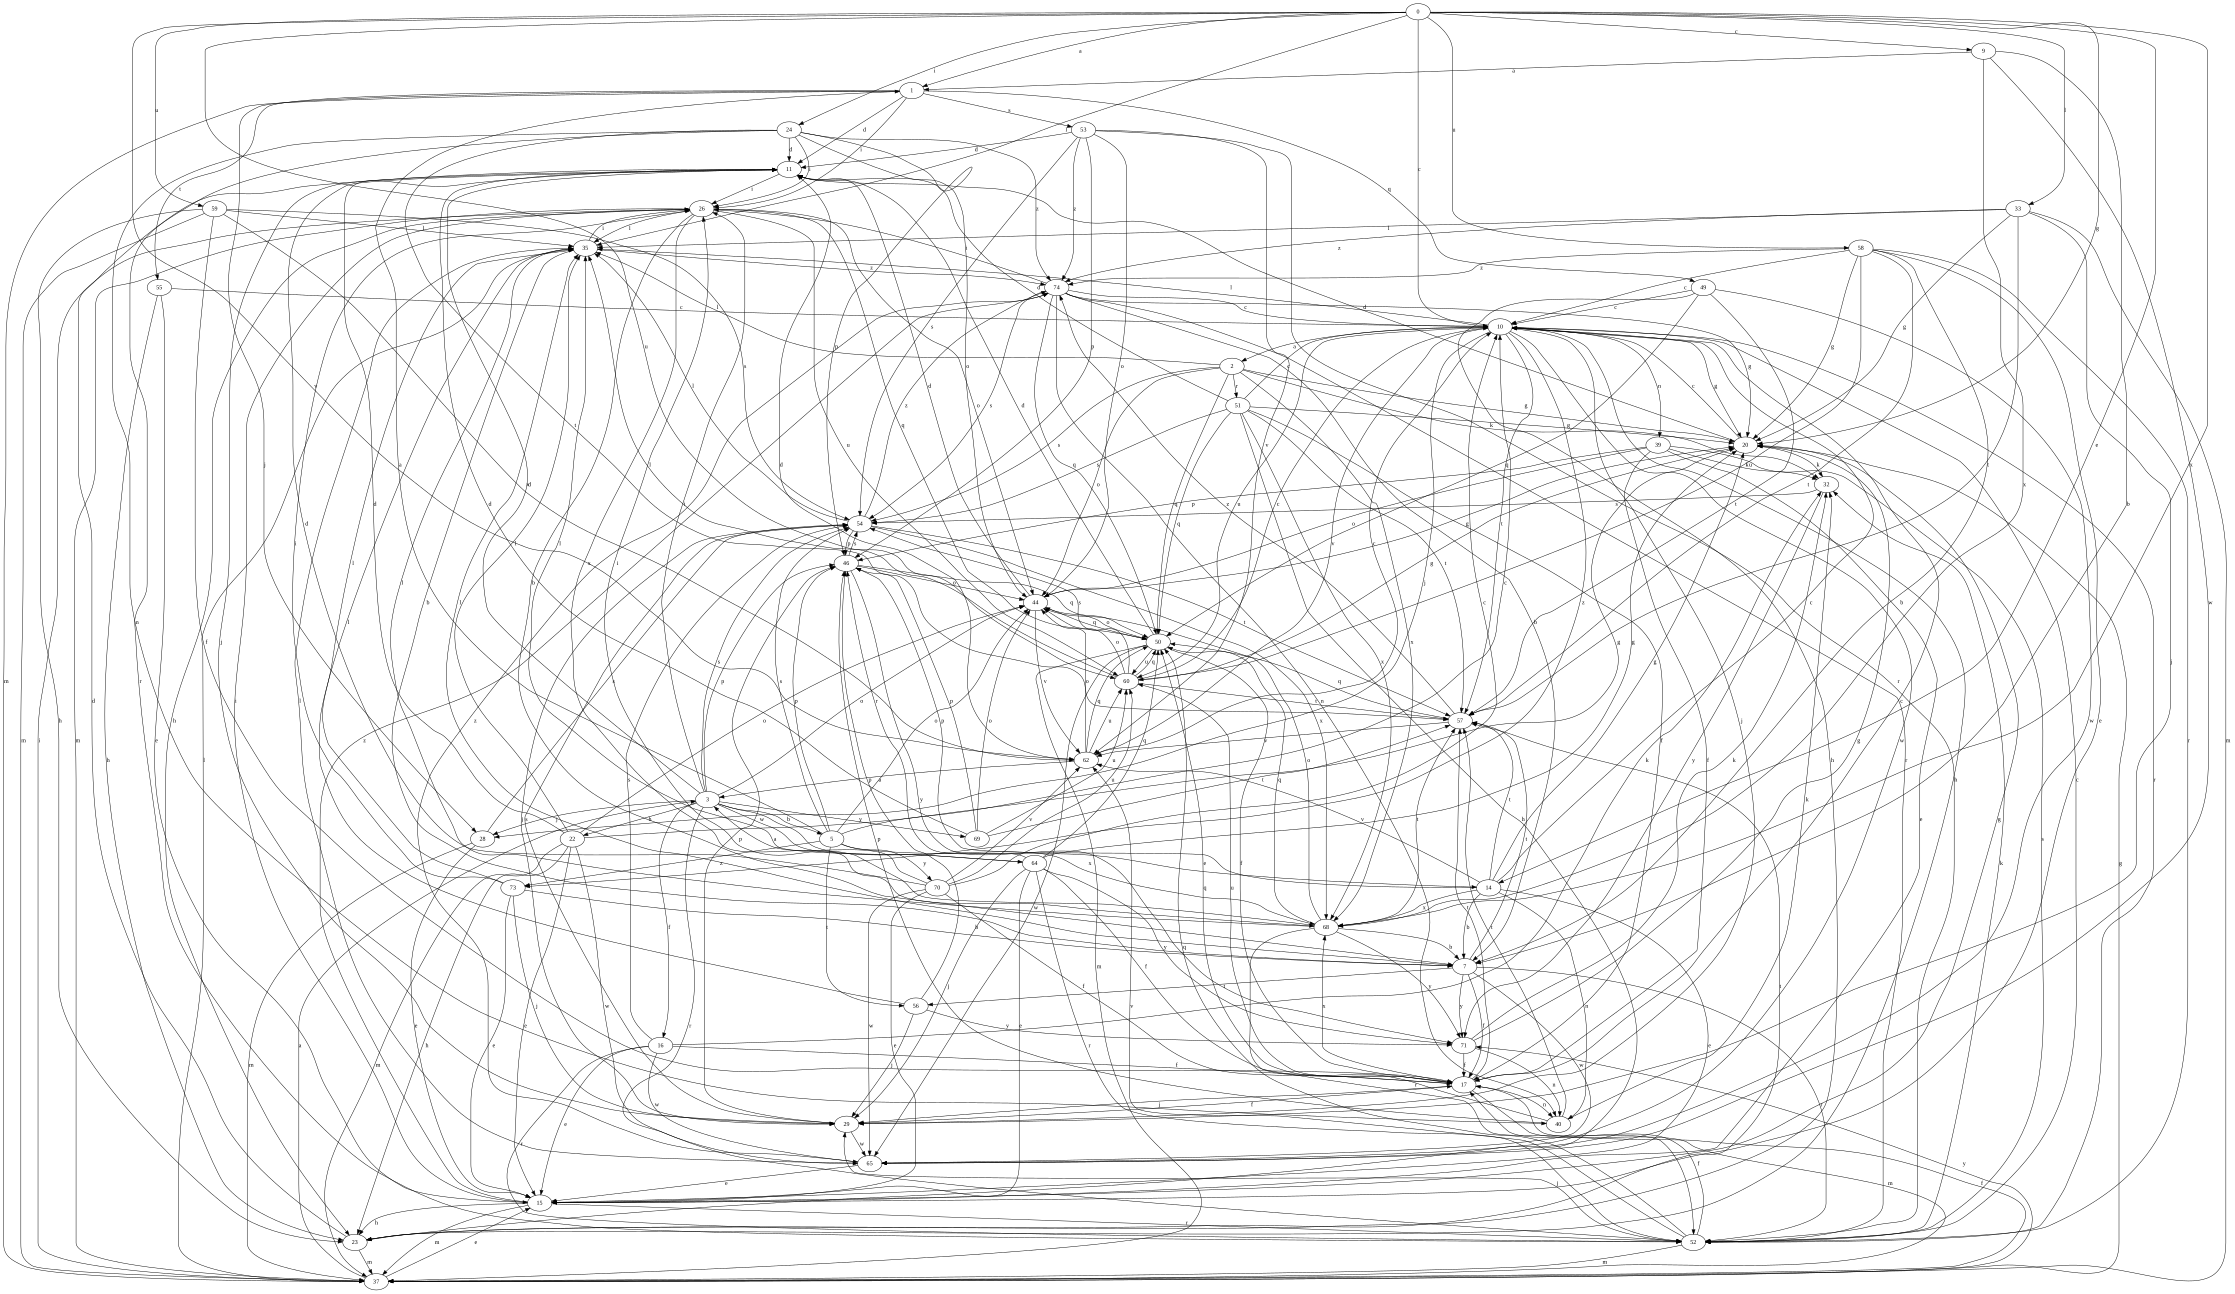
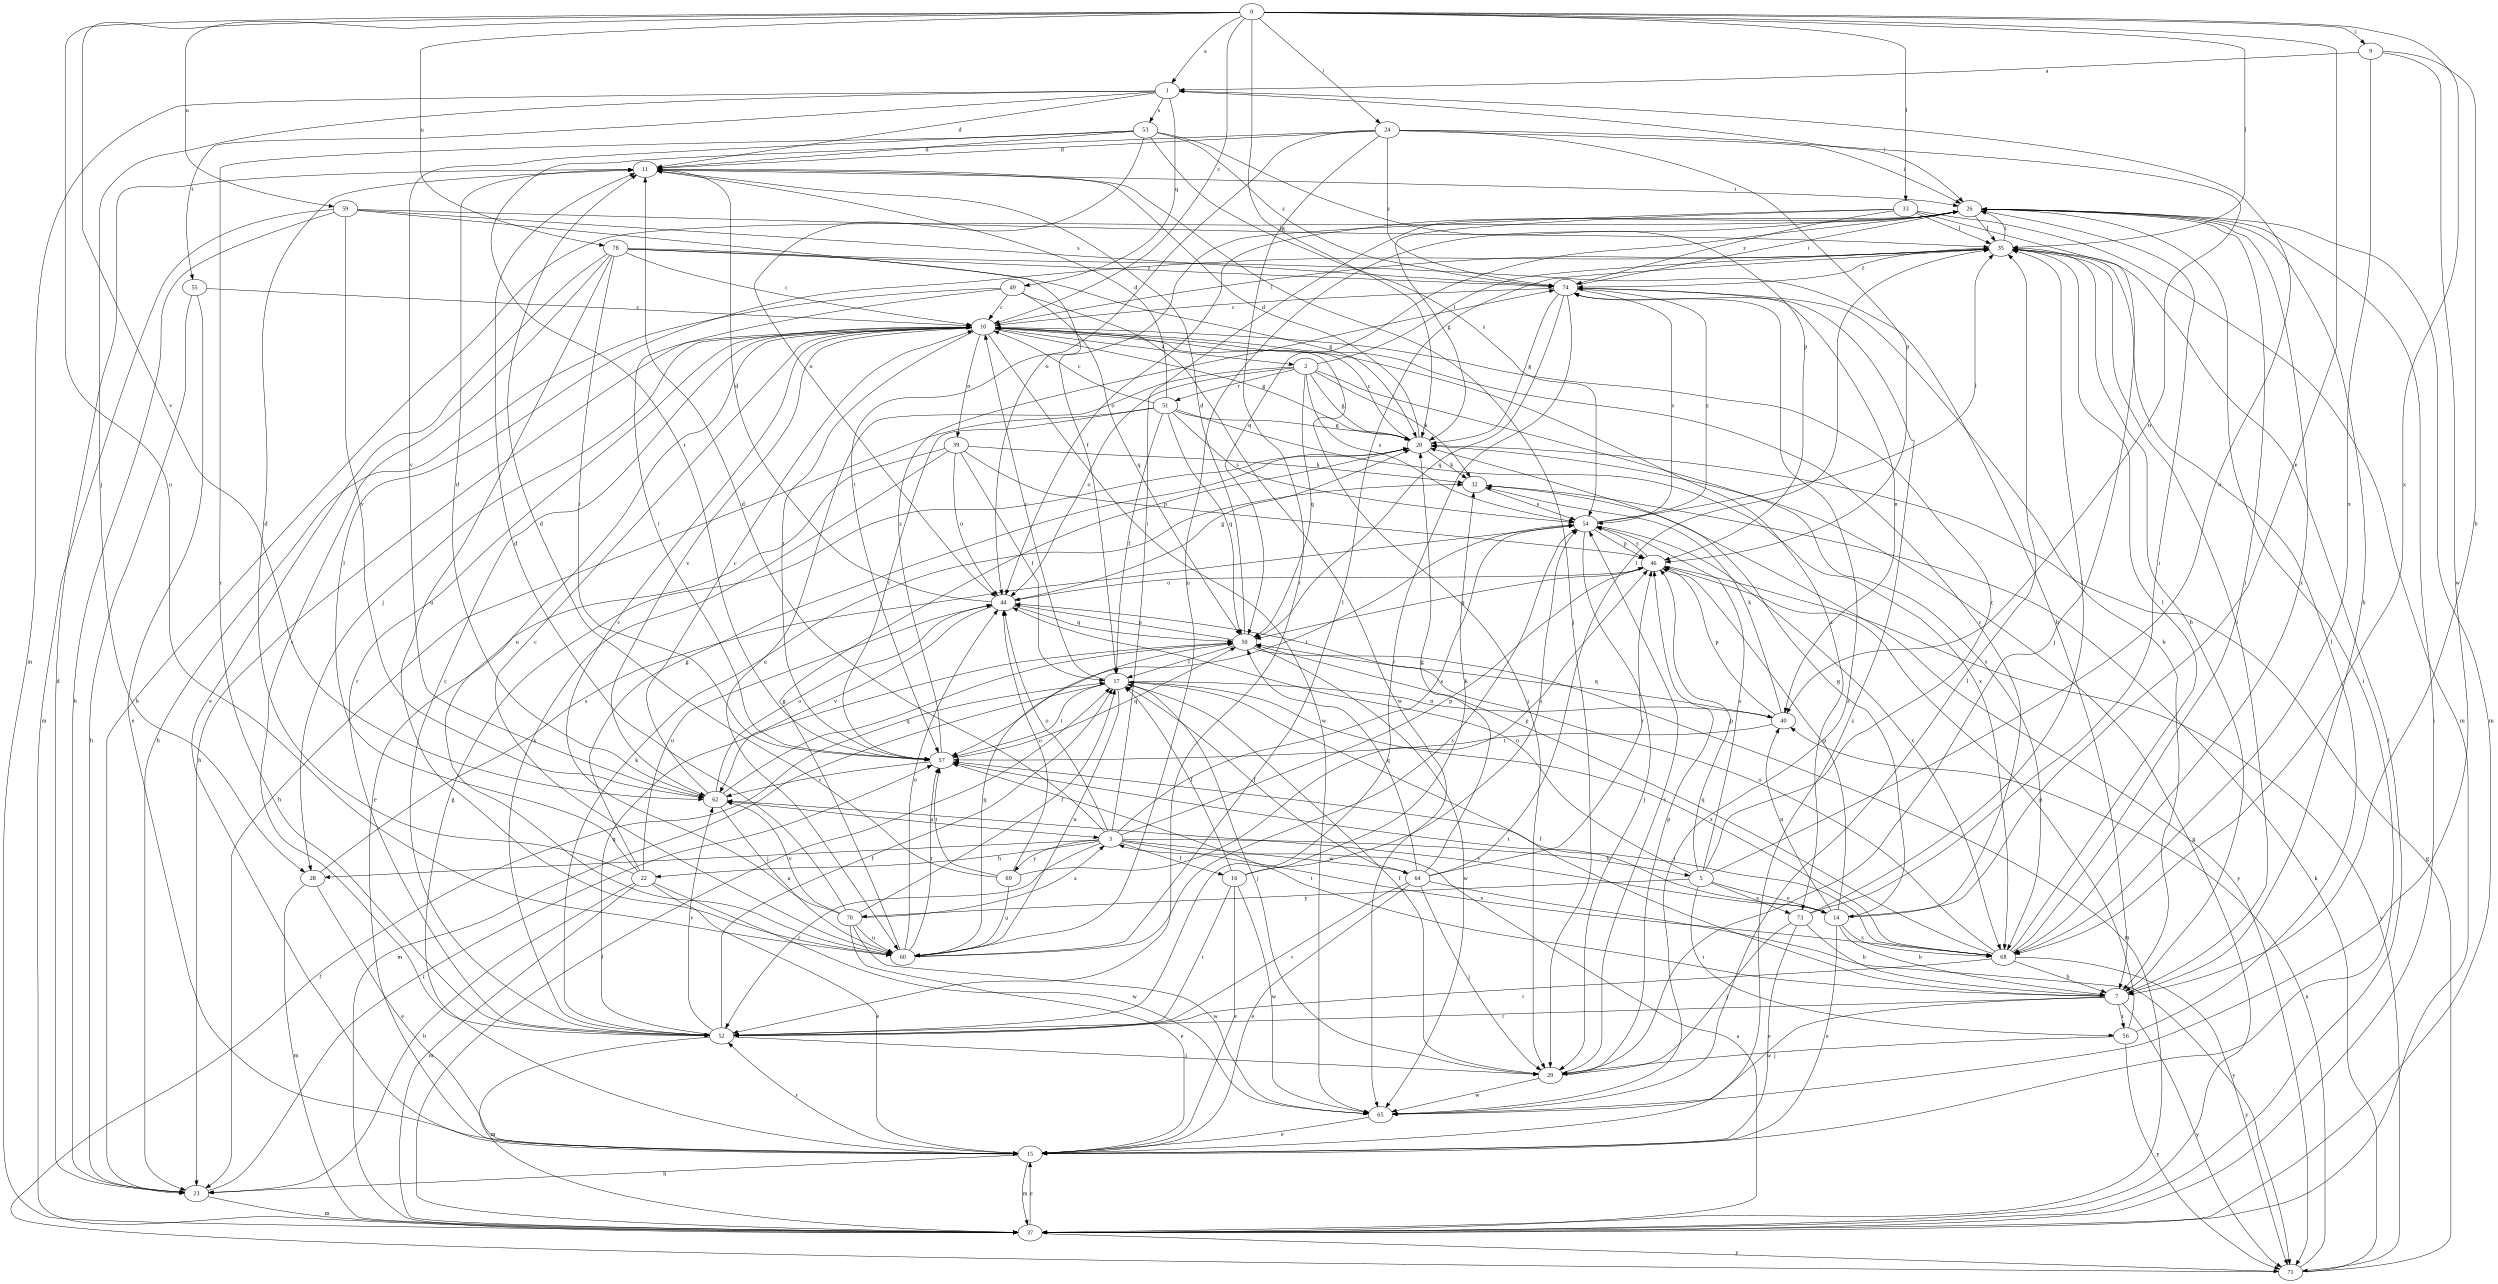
(577, 235) -> (953, 248)
(1861, 248) -> (616, 248)
(1144, 660) -> (829, 508)
